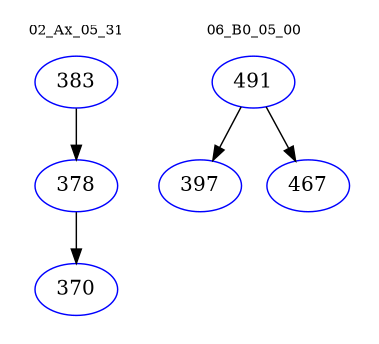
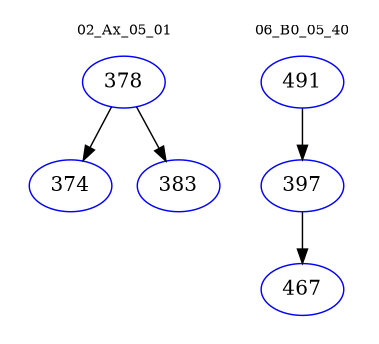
(76, 31) -> (125, 31)
(254, 31) -> (302, 31)
(76, 127) -> (148, 127)
(277, 127) -> (302, 231)
(76, 289) -> (71, 186)
